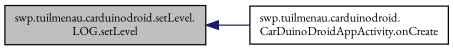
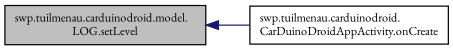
(105, 25) -> (105, 25)
